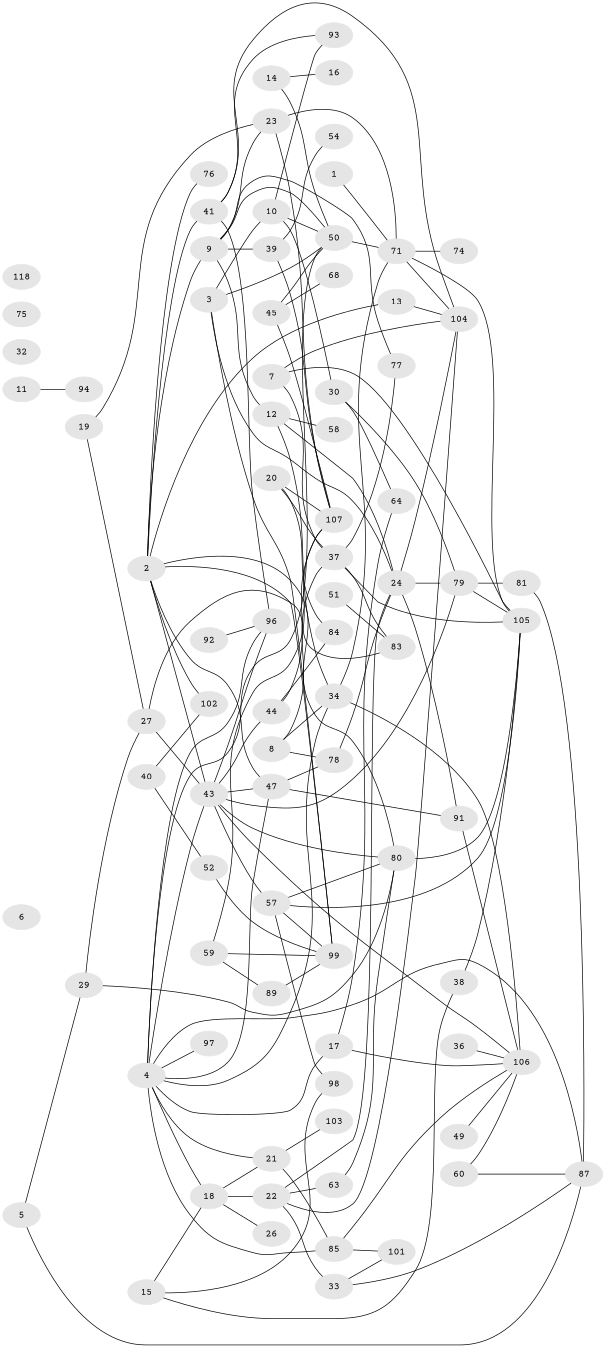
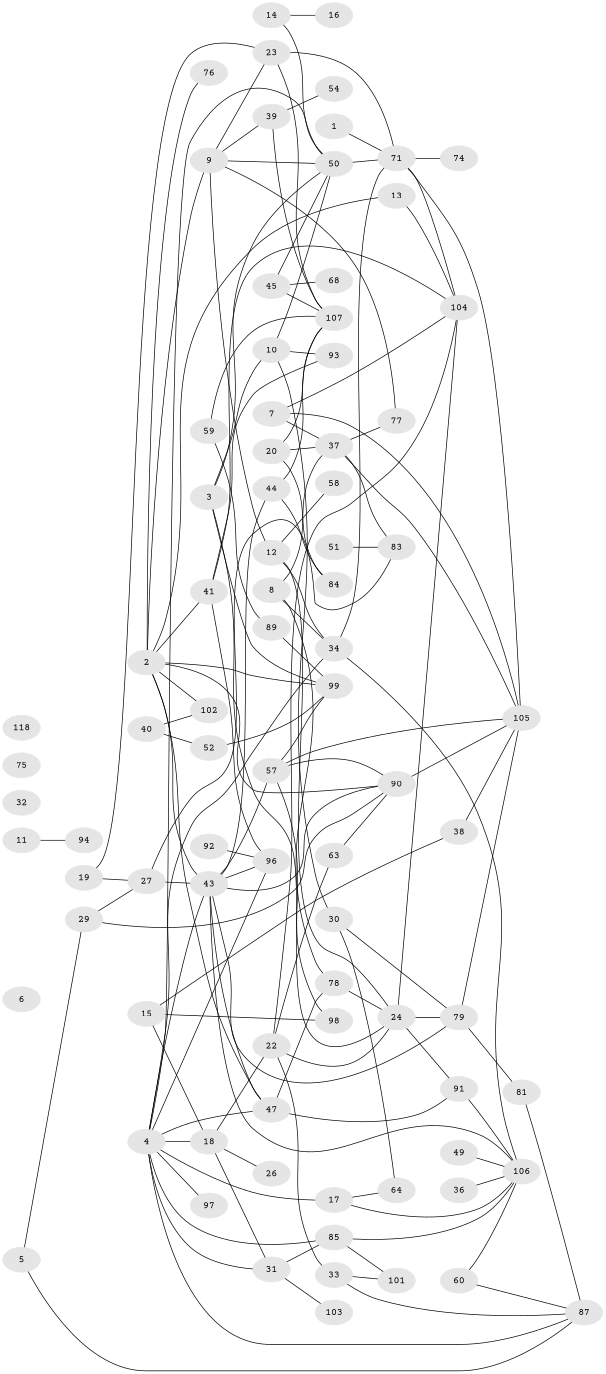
(397, 858) -> (397, 784)
(272, 955) -> none
(272, 1159) -> (272, 1269)
